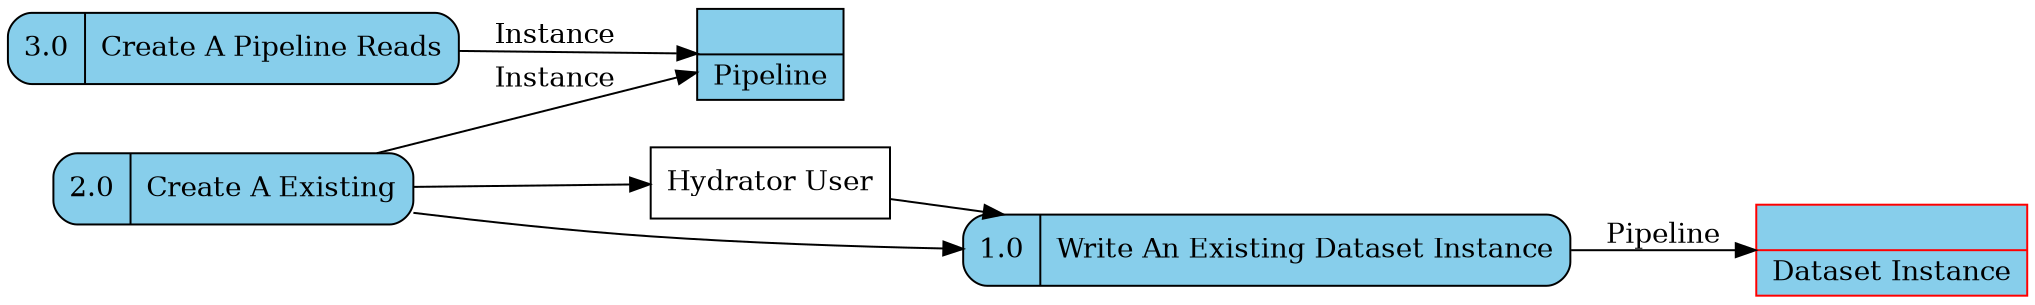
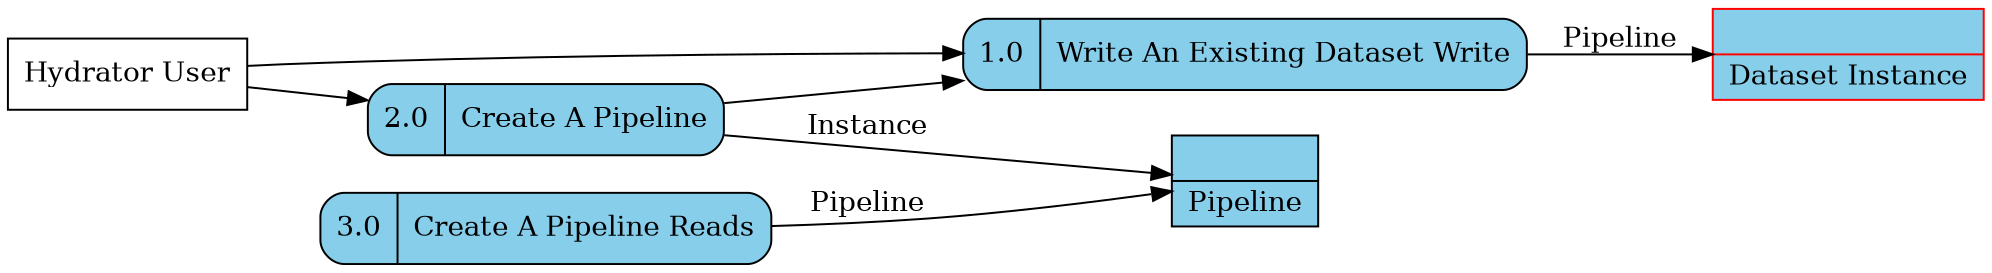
(555, 36) -> (867, 204)
(522, 186) -> (298, 93)
(272, 188) -> (584, 119)
(1305, 249) -> (1284, 53)
